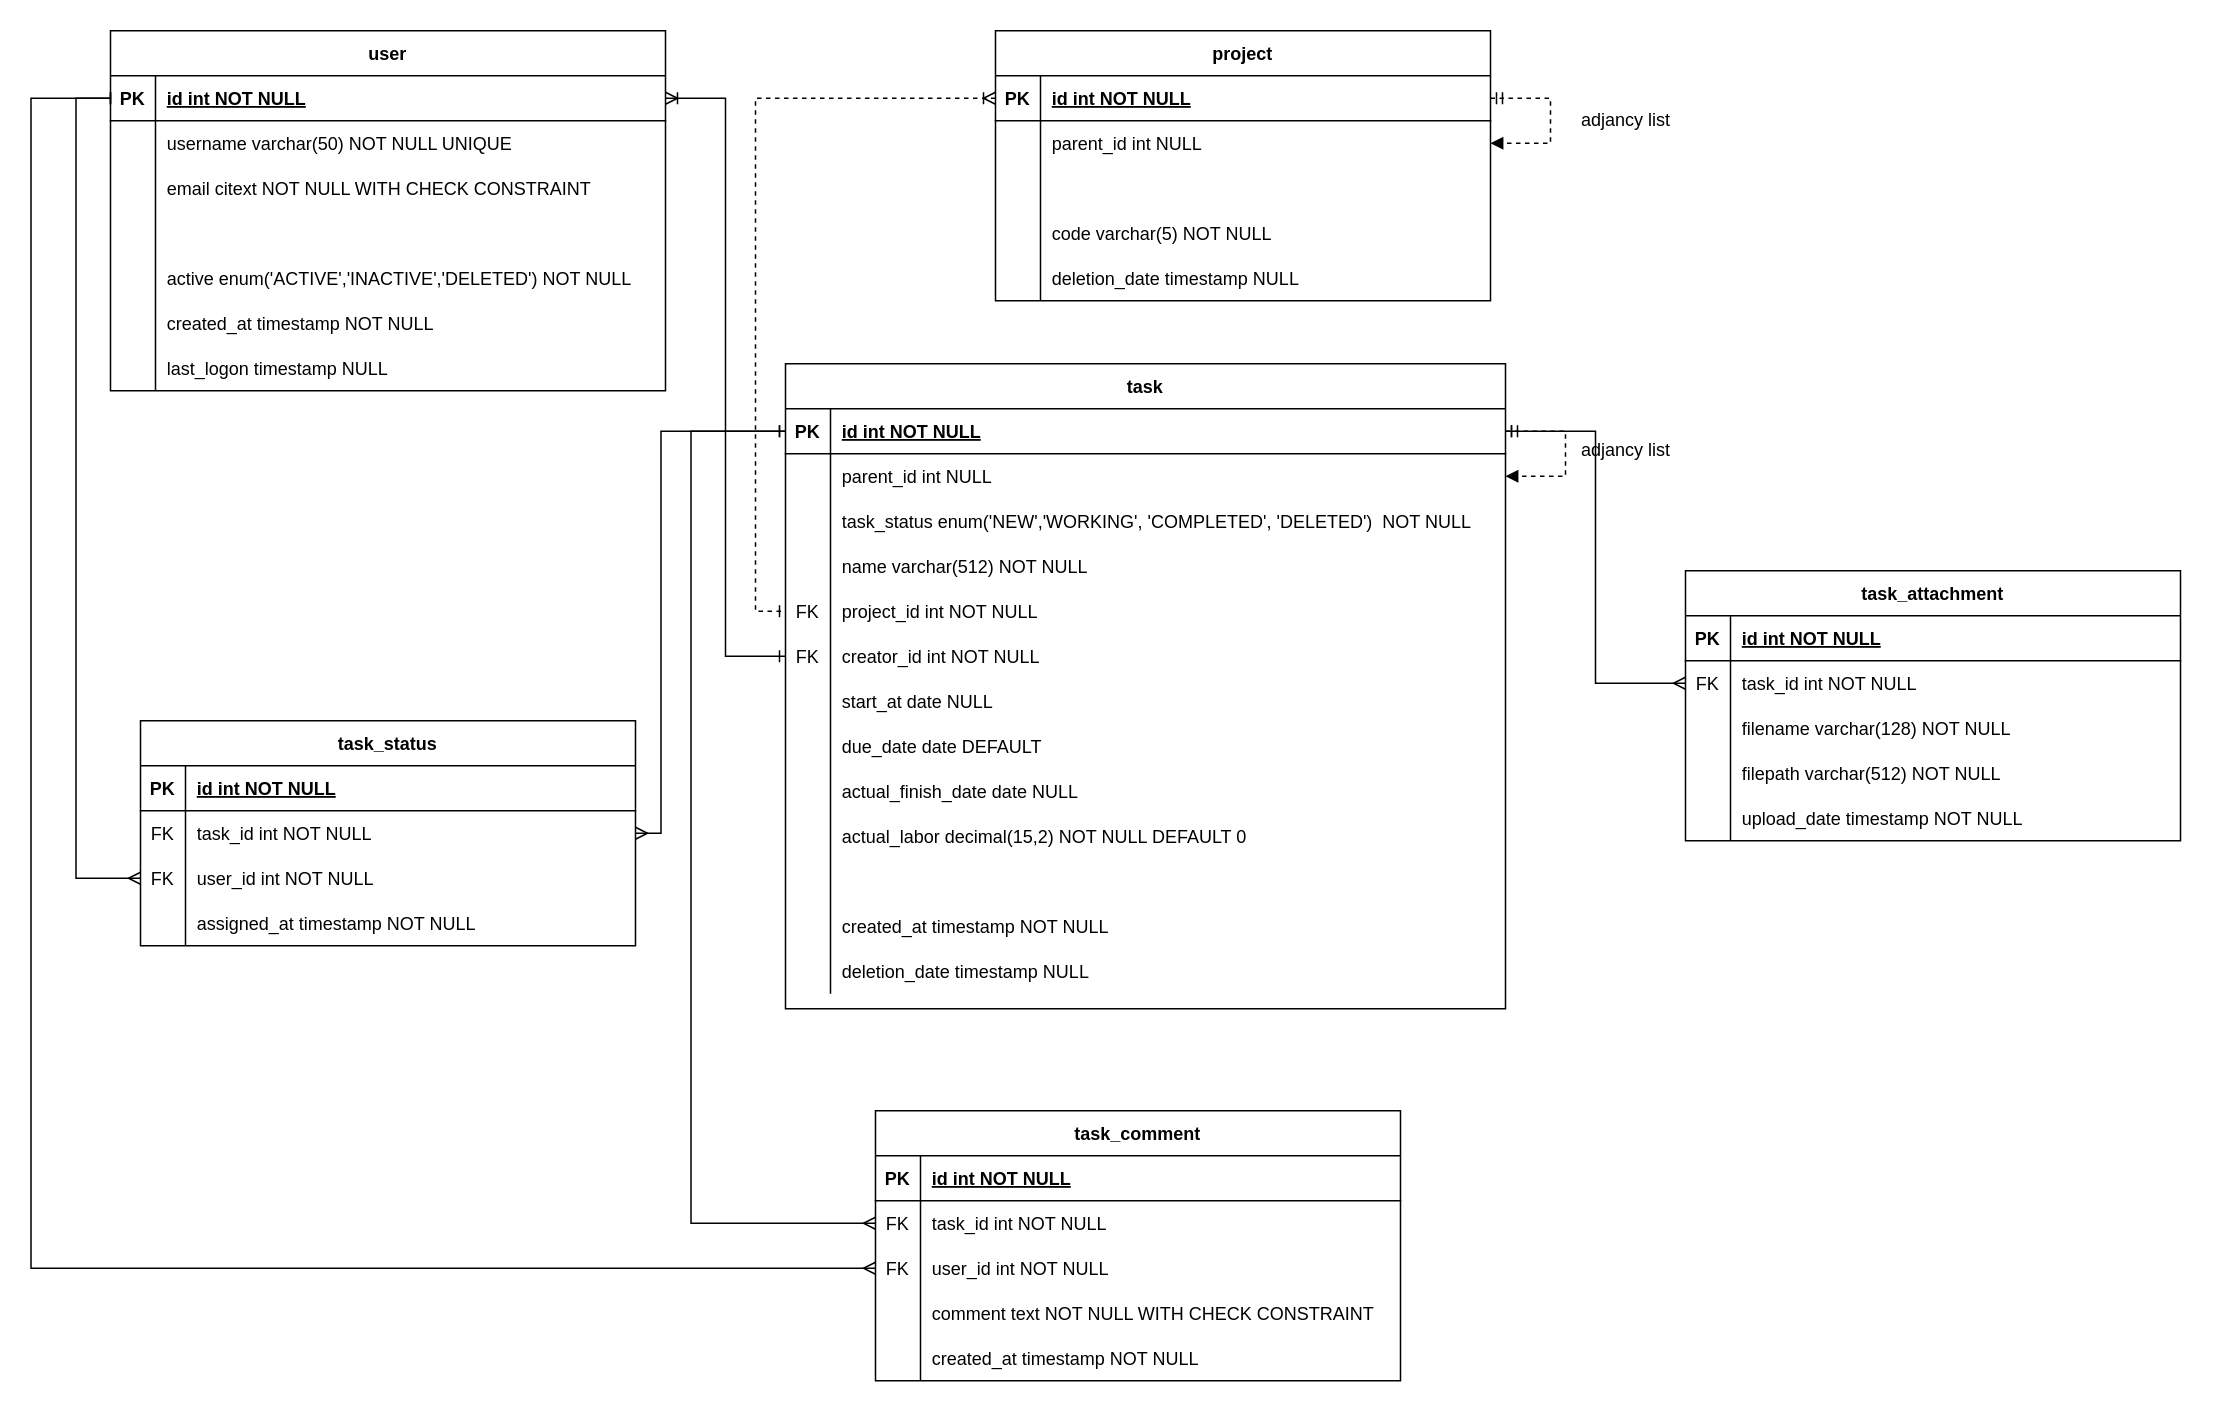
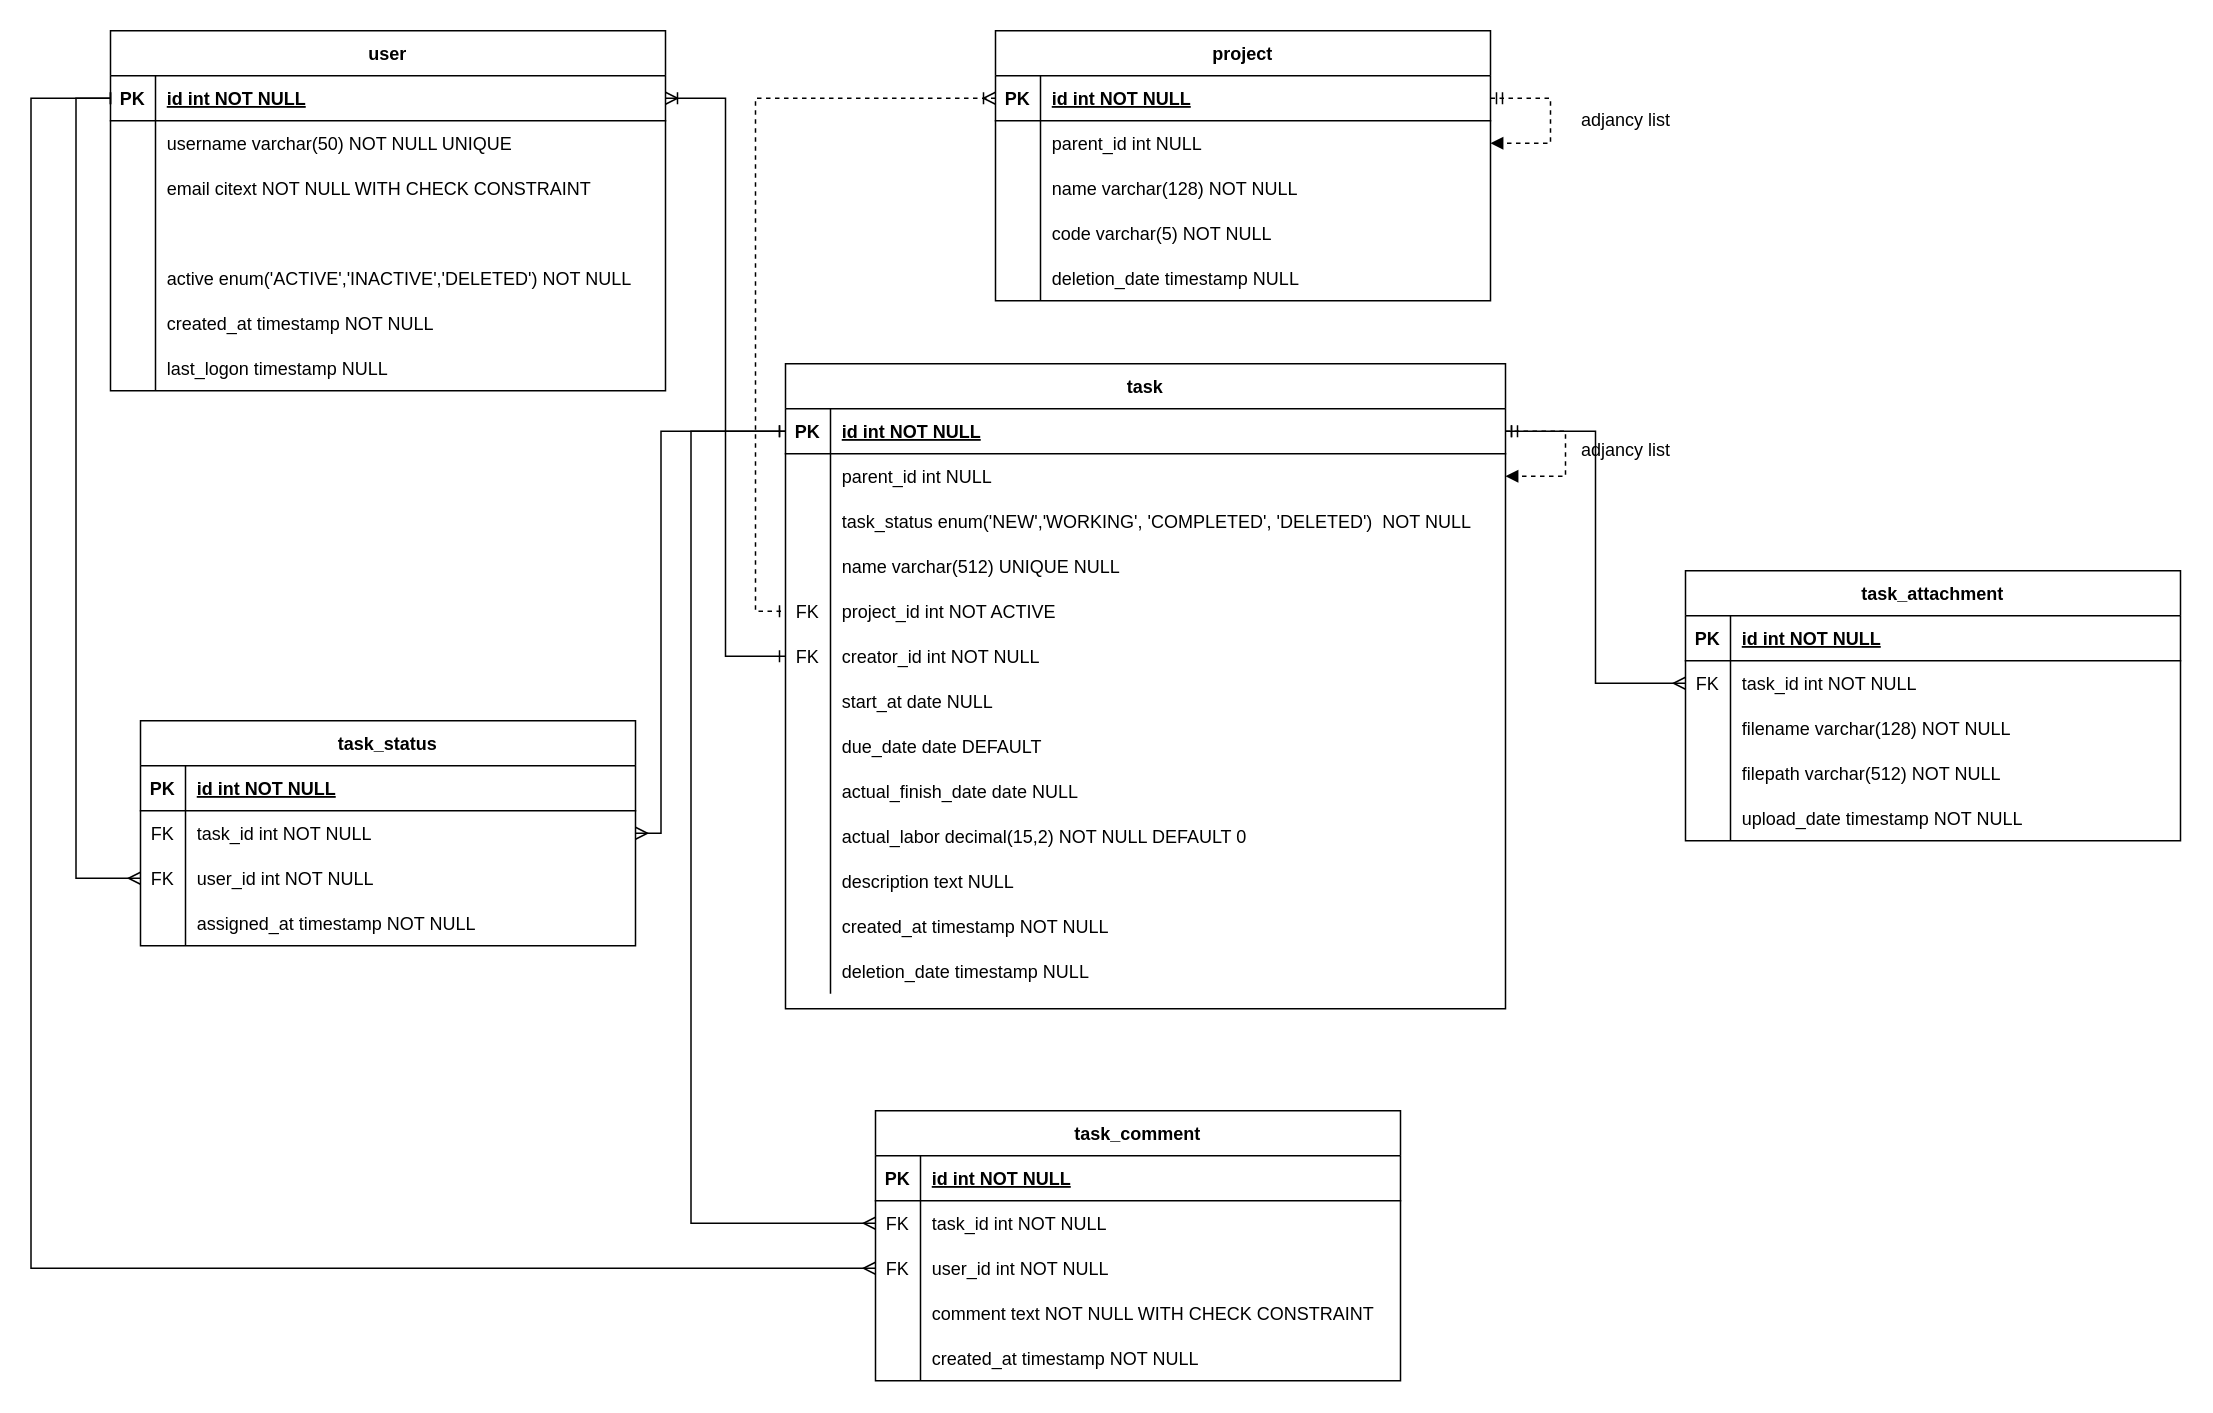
none -> (1265, 188)
(966, 567) -> (981, 567)
(946, 612) -> (956, 612)
none -> (1168, 881)
